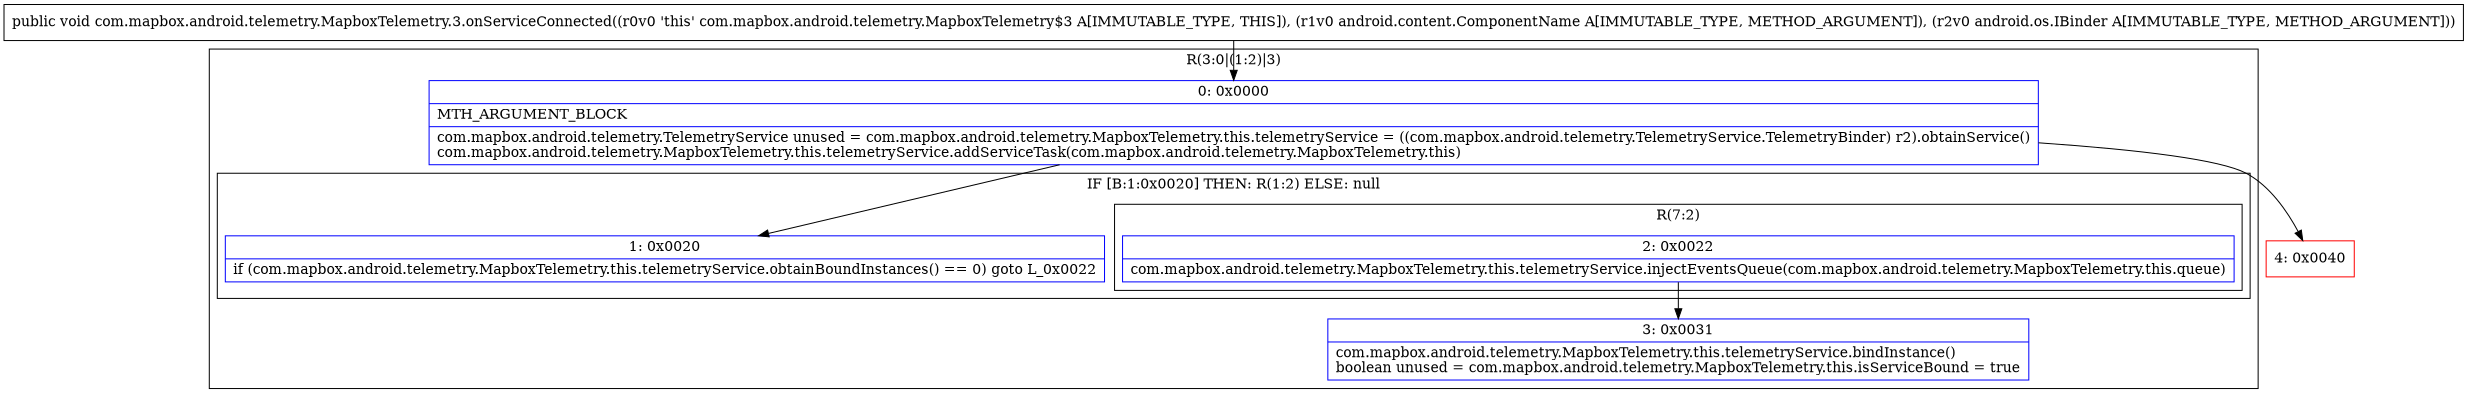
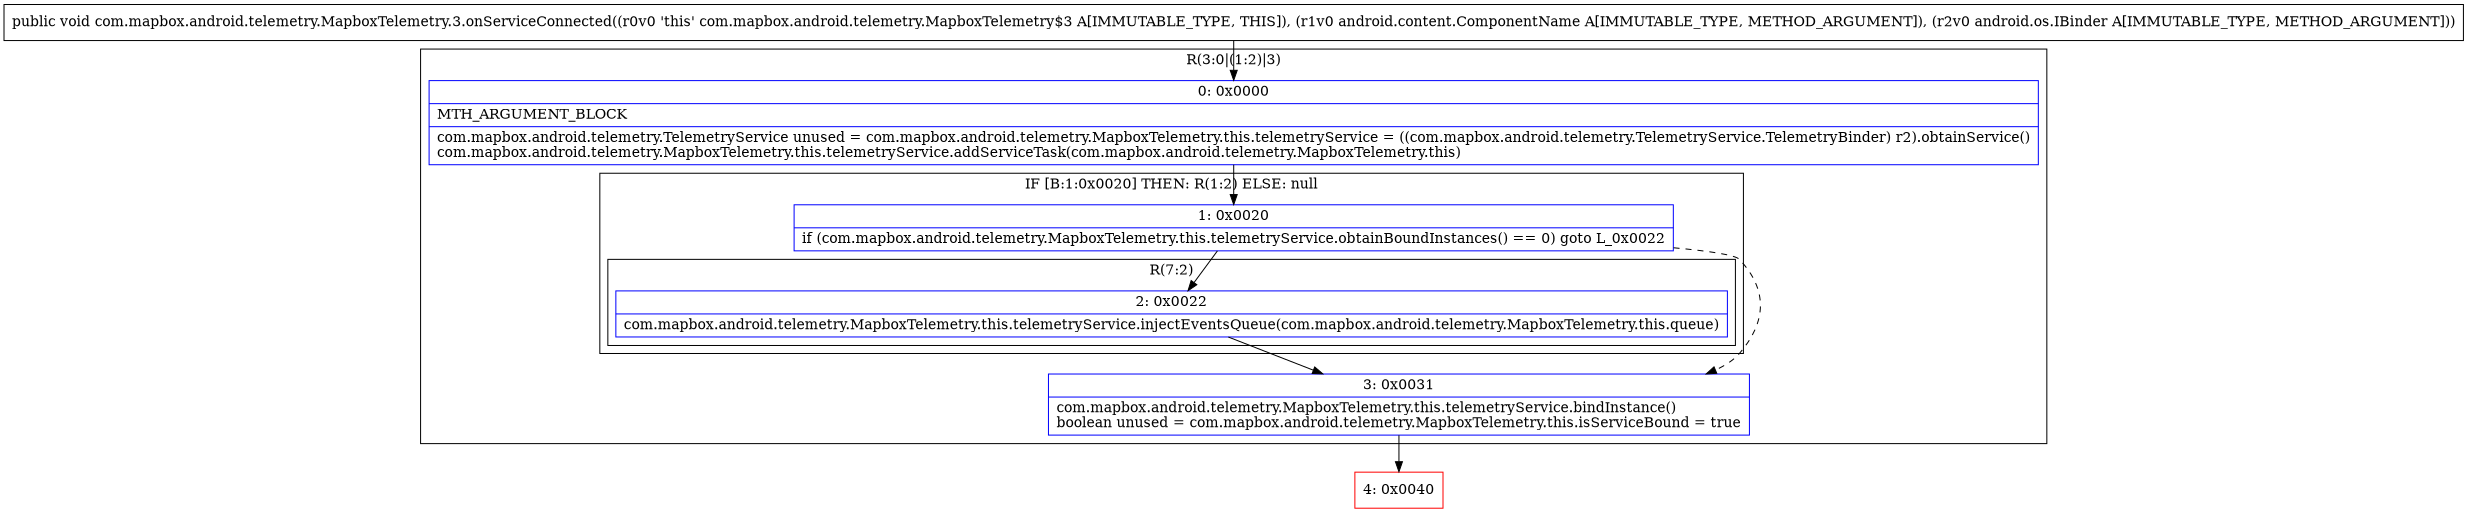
(2183, 157) -> (1399, 450)
none -> (1206, 267)
none -> (1757, 288)
